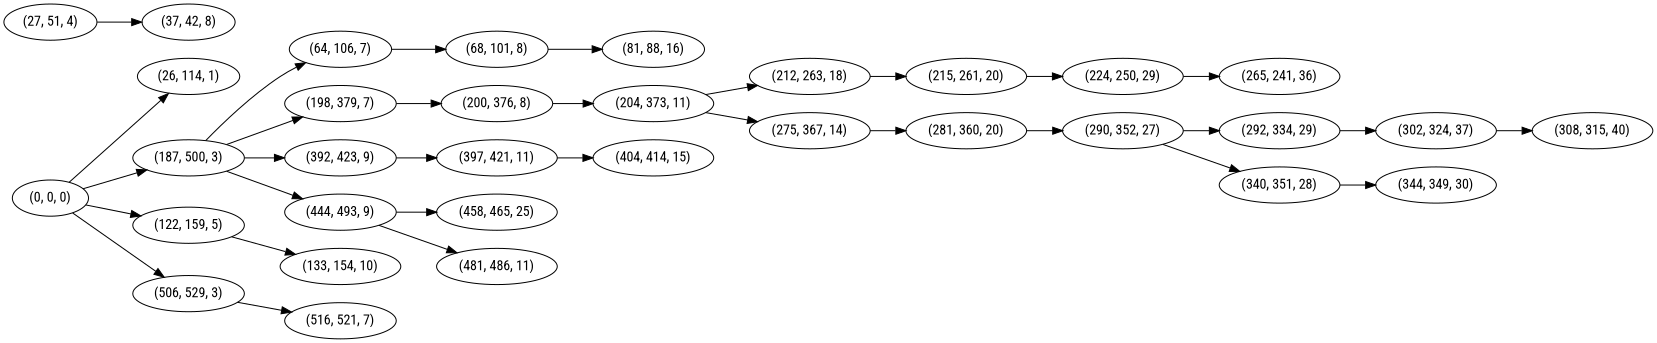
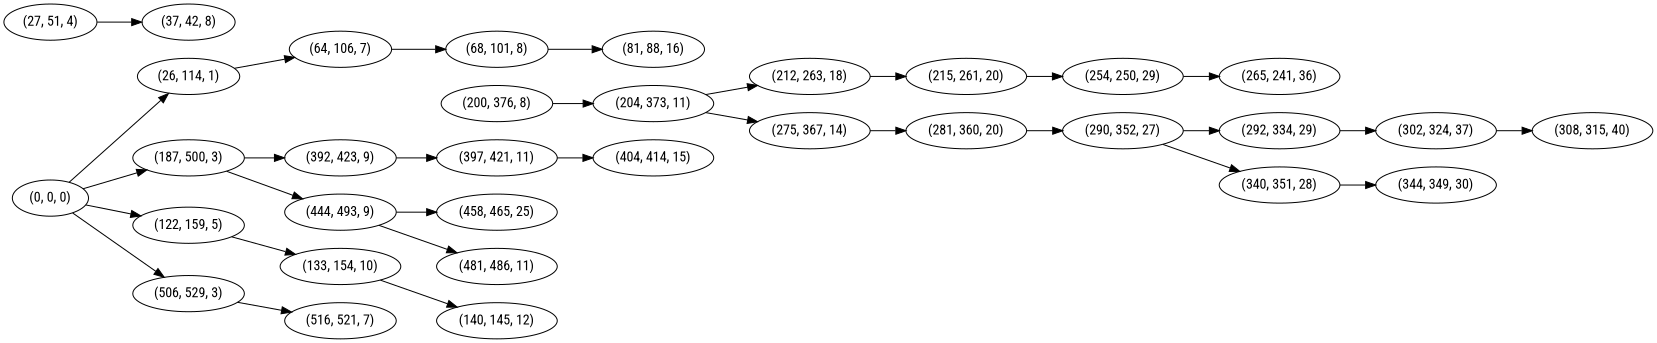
(1123, 76) -> (1123, 76)
(248, 101) -> (260, 64)
(340, 104) -> none
none -> (497, 321)
